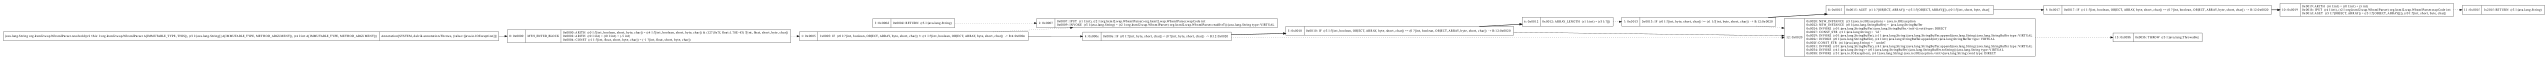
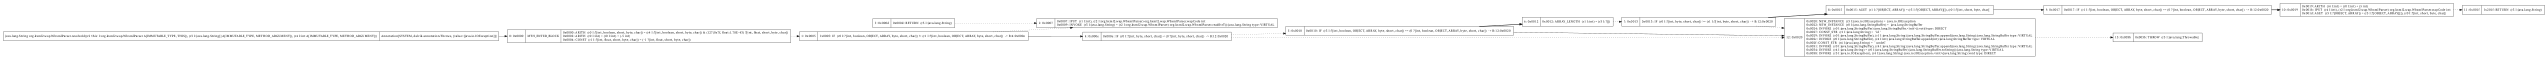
(1257, 34) -> (1257, 34)
